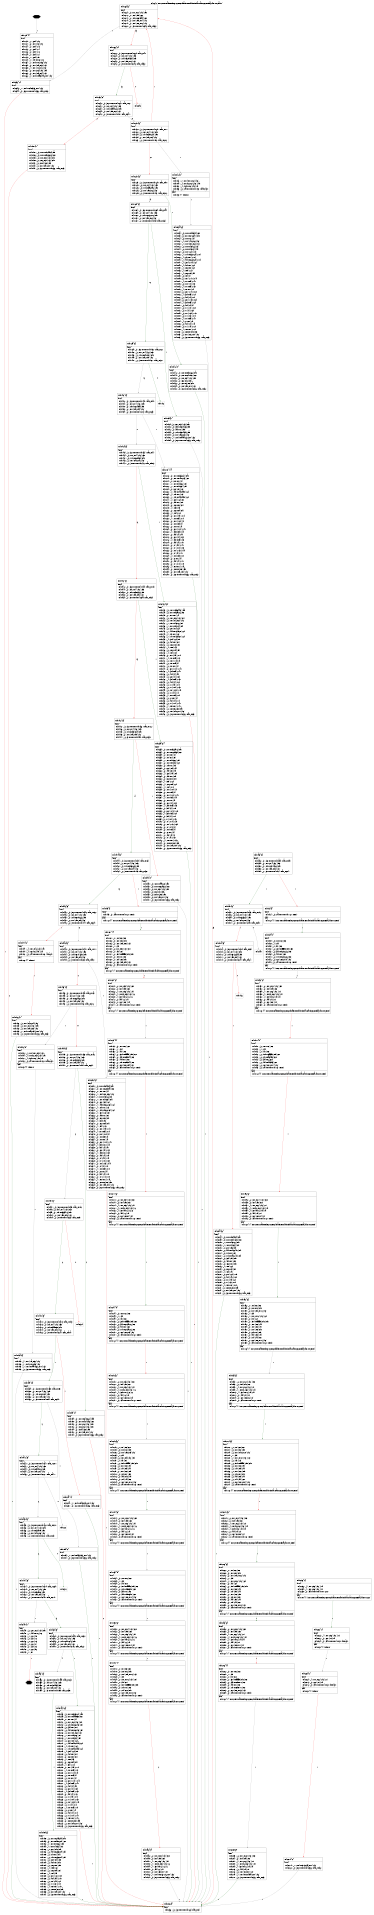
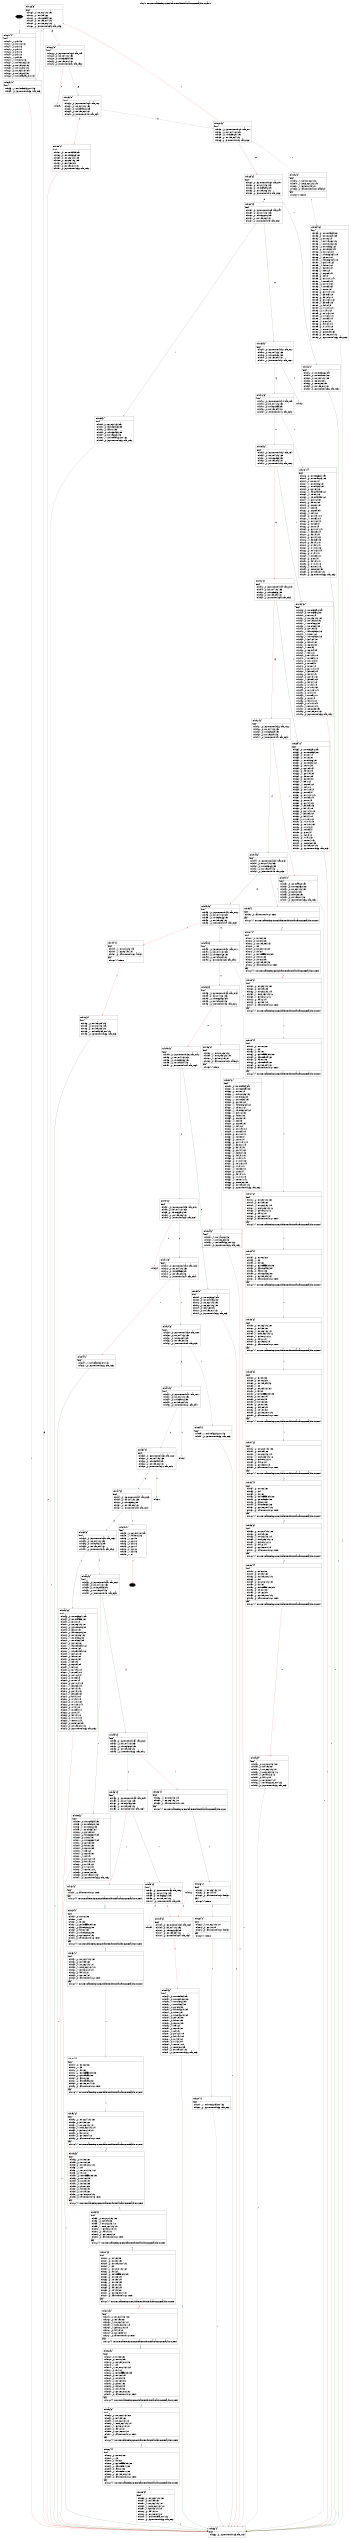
(237, 978) -> (183, 1906)
none -> (128, 1744)
